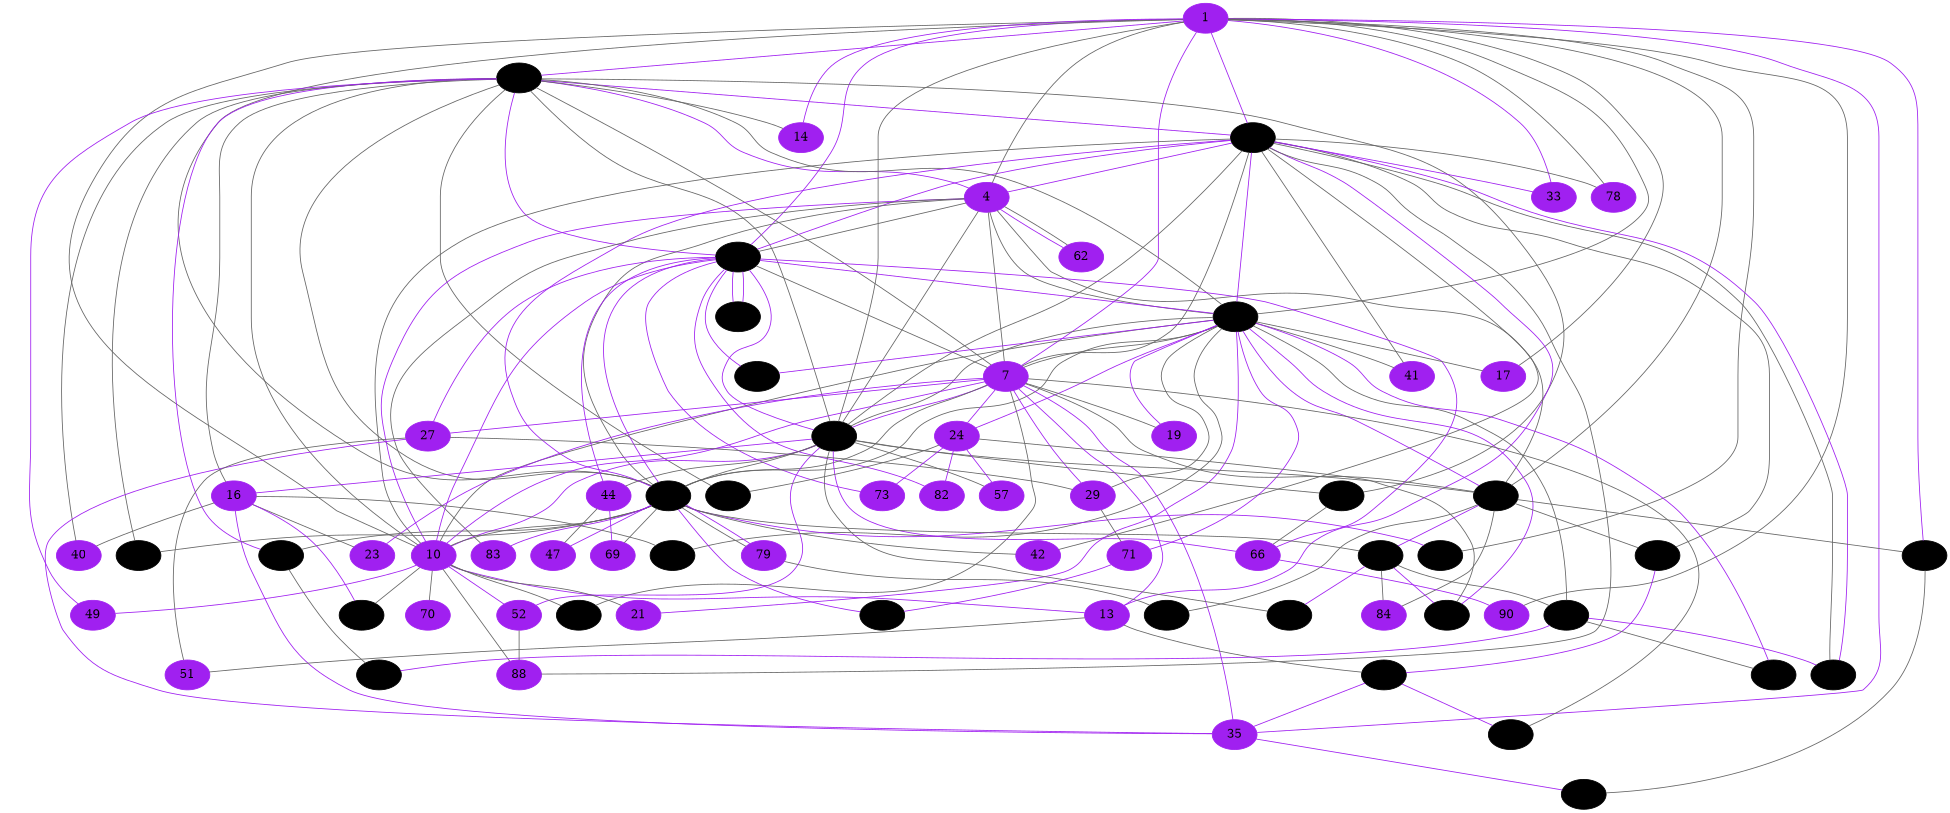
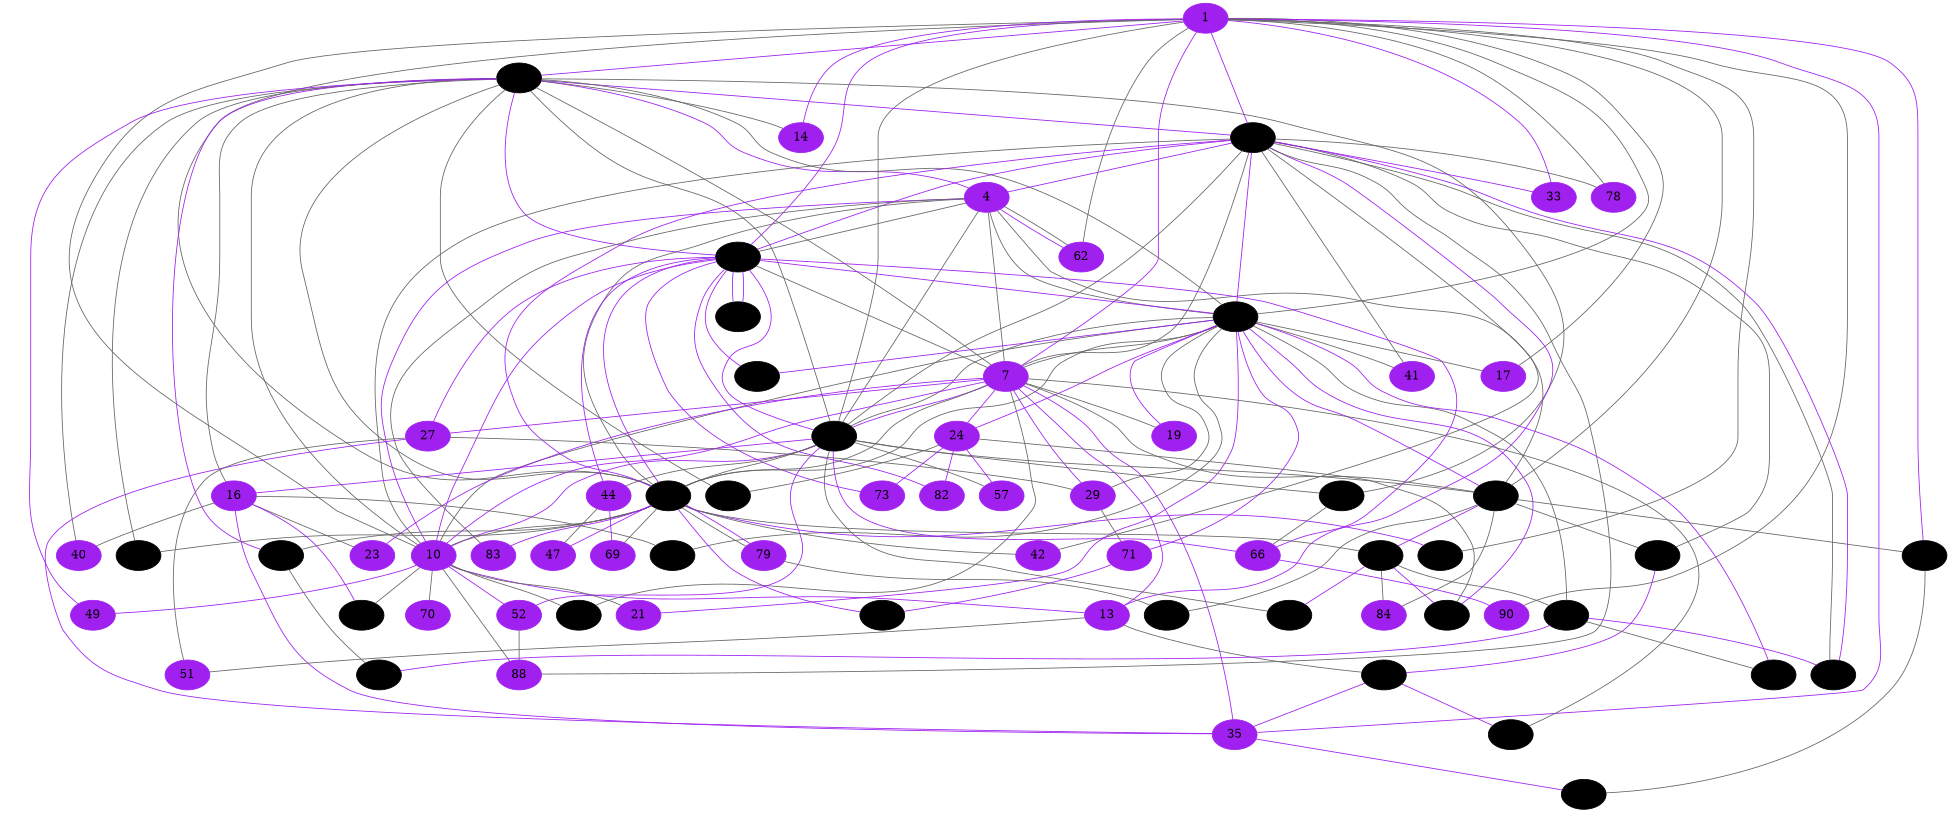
(1064, 73) -> (1117, 118)
